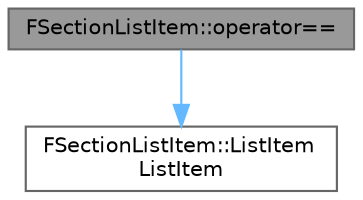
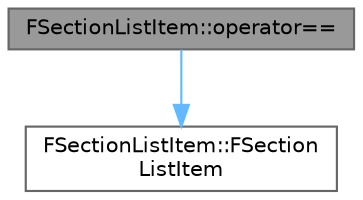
(181, 159) -> (181, 159)
